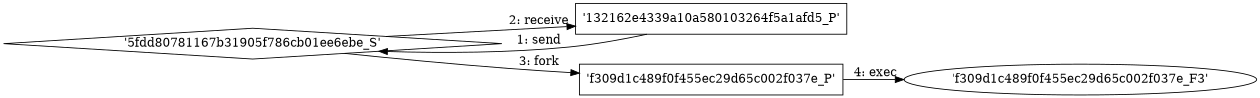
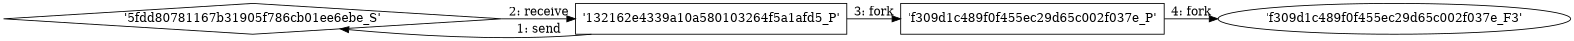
(458, 64) -> (869, 19)
(875, 73) -> (1191, 12)
